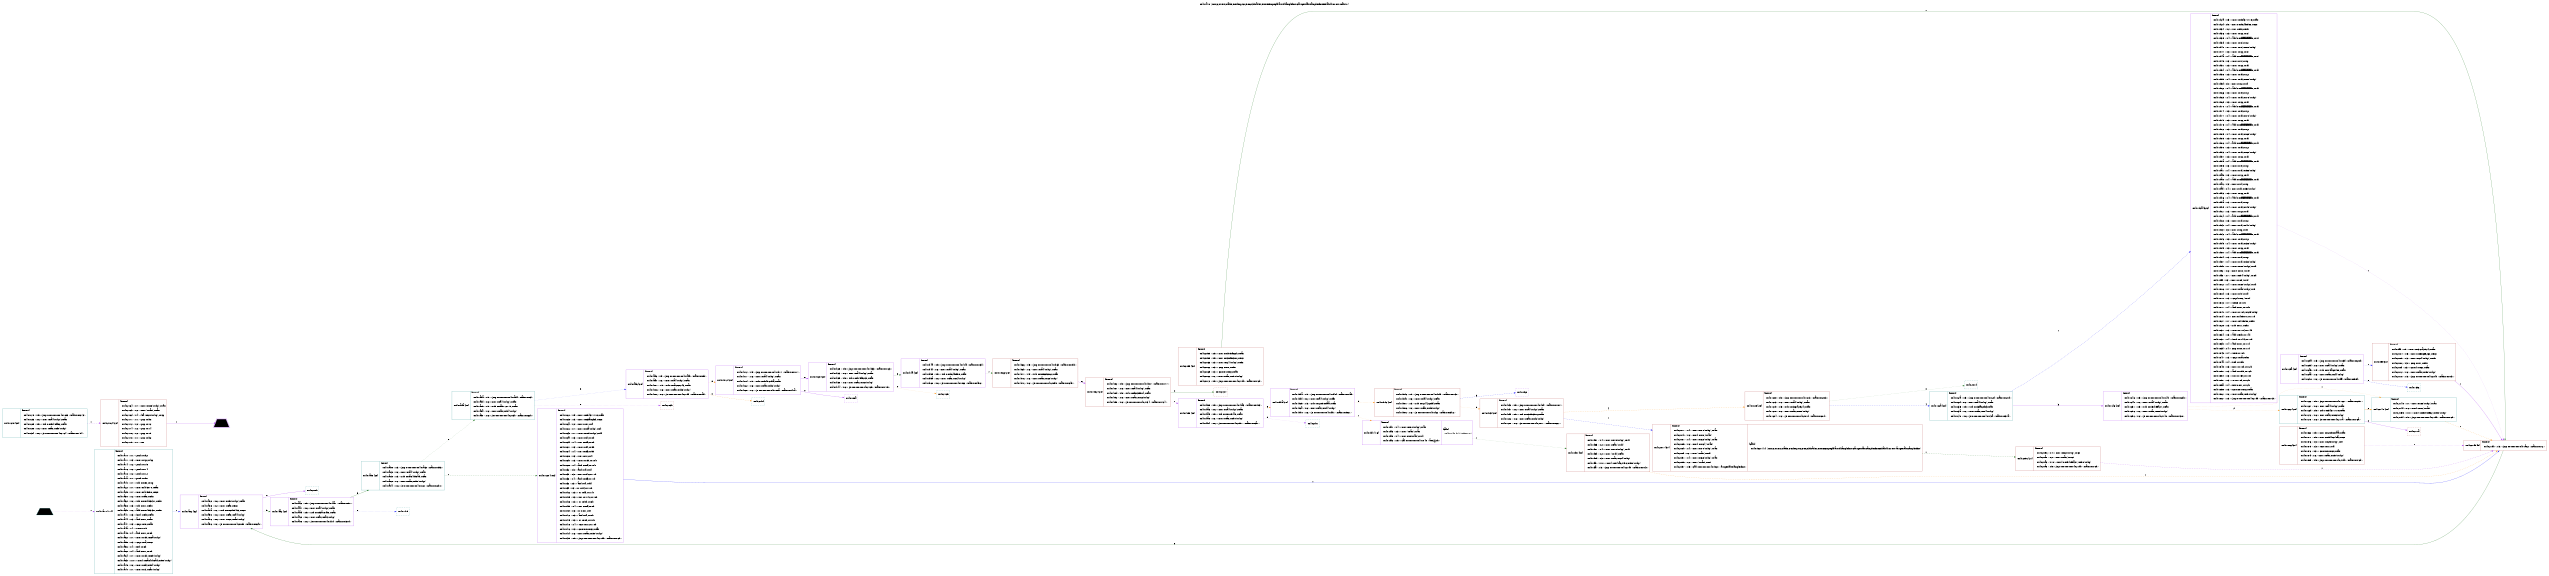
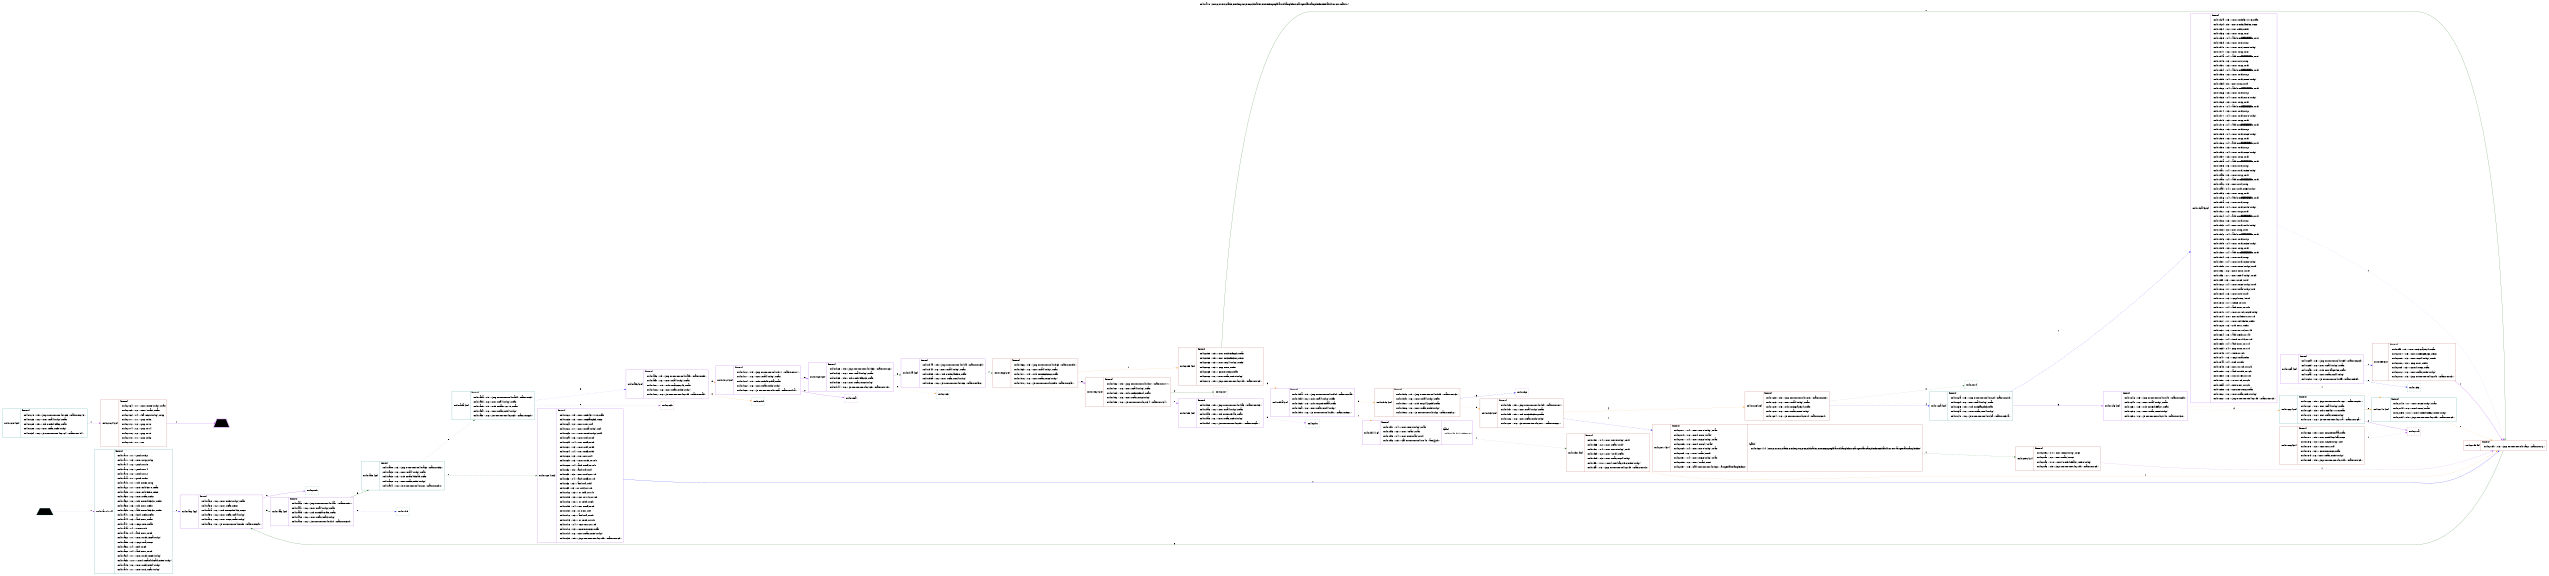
none -> (1127, 370)
(1266, 408) -> (1269, 385)
(2413, 445) -> (2385, 436)
